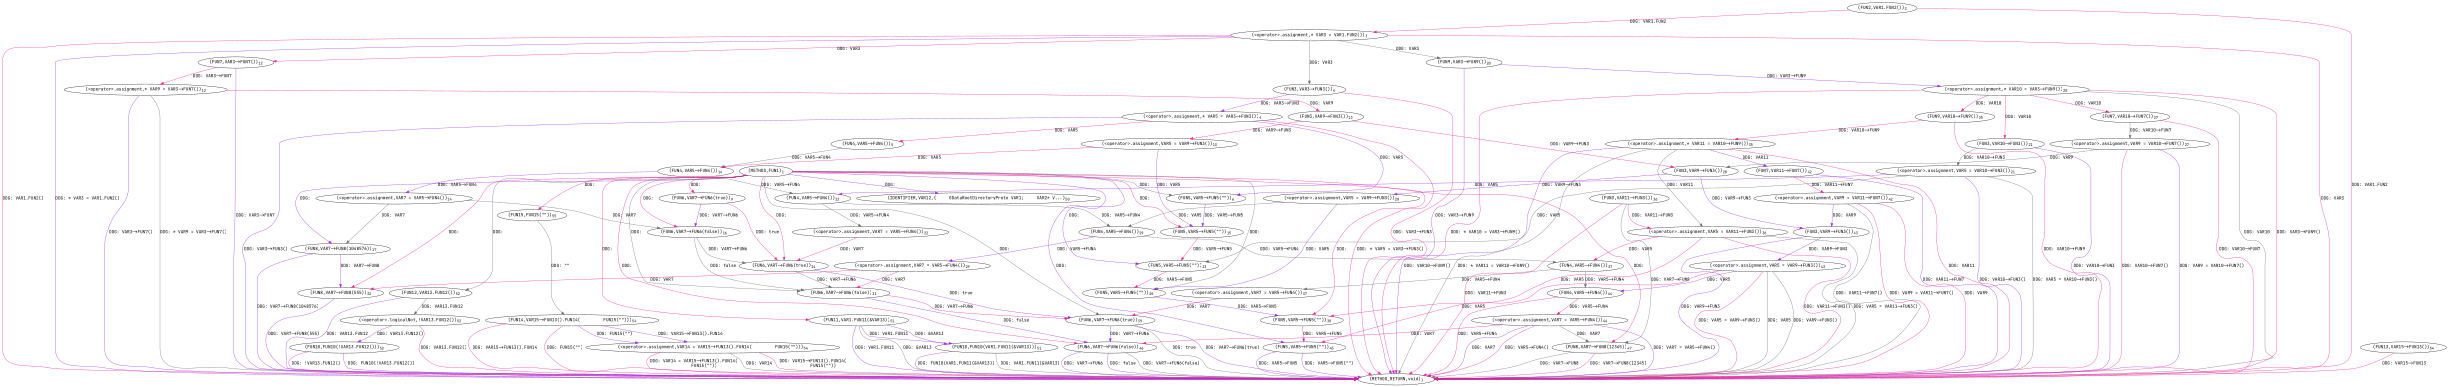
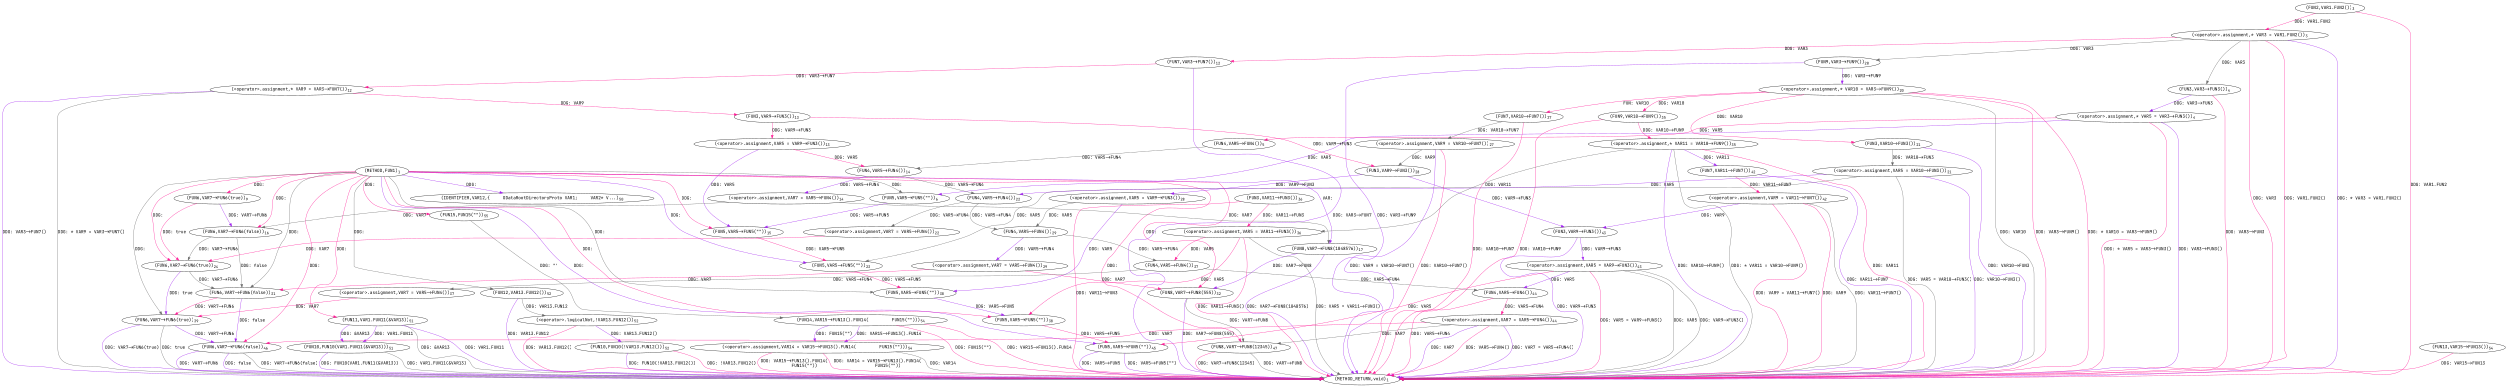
(2088, 103) -> (1636, 103)
(307, 198) -> (1329, 198)
(1650, 269) -> (1212, 320)
